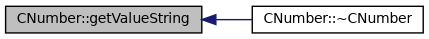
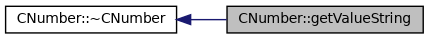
(234, 20) -> (209, 20)
